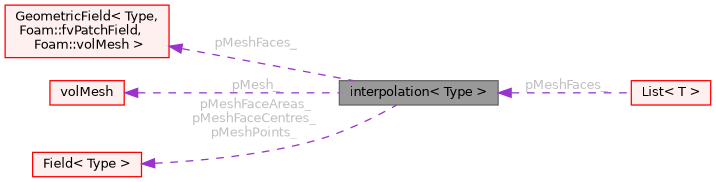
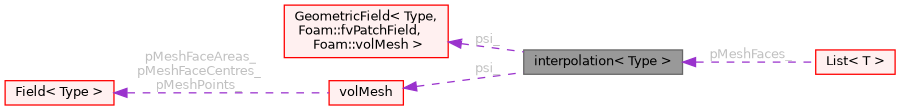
(254, 44) -> (486, 40)
(254, 86) -> (486, 69)
(280, 149) -> (228, 93)
